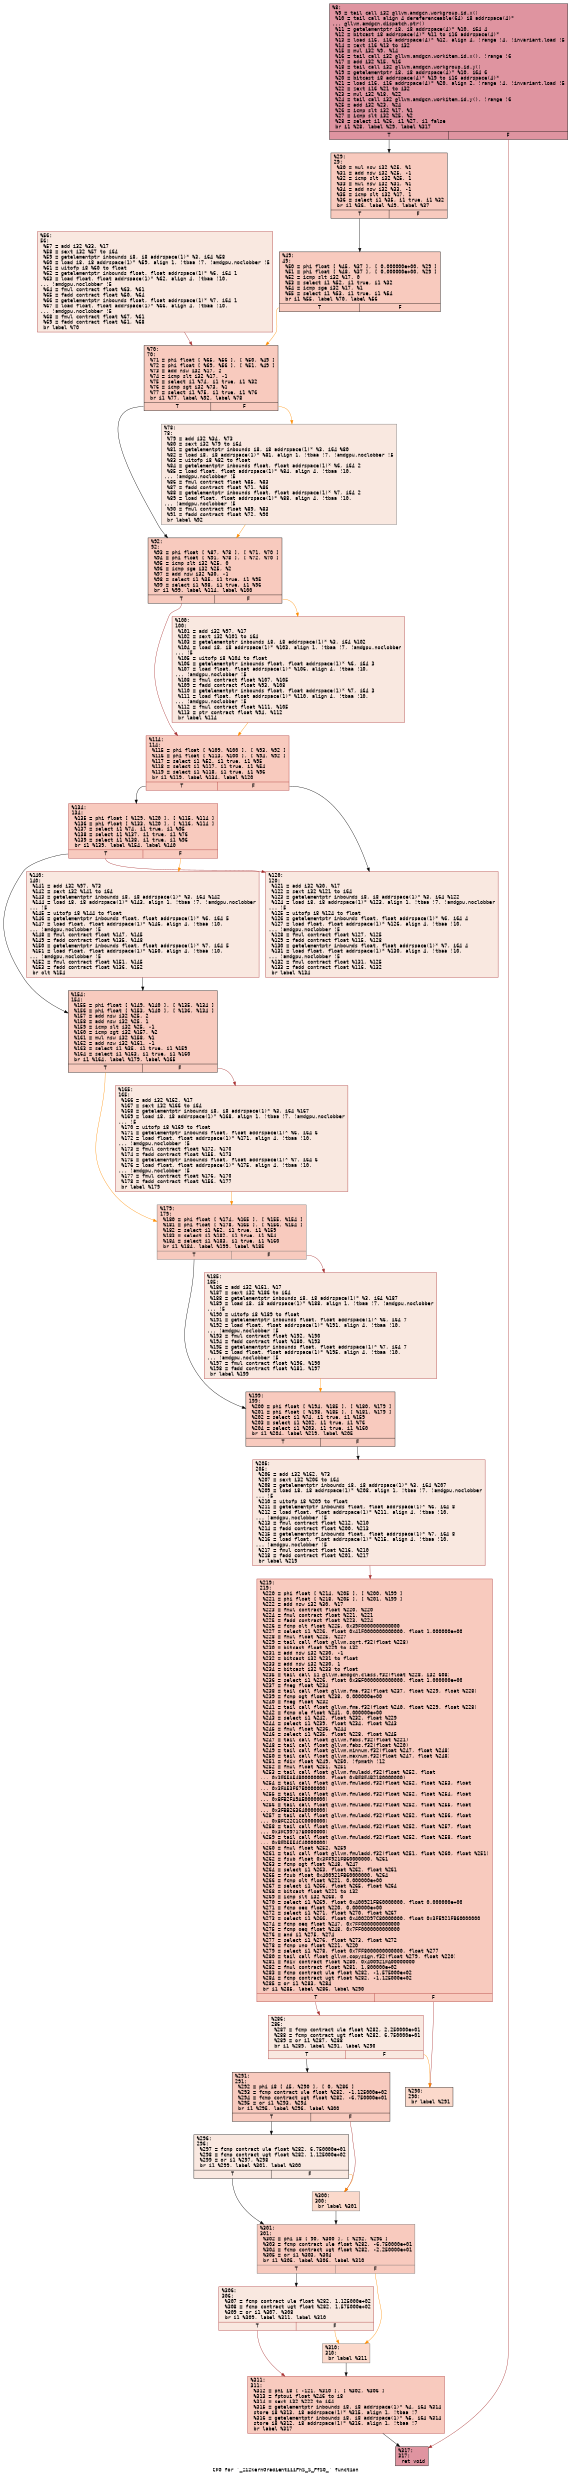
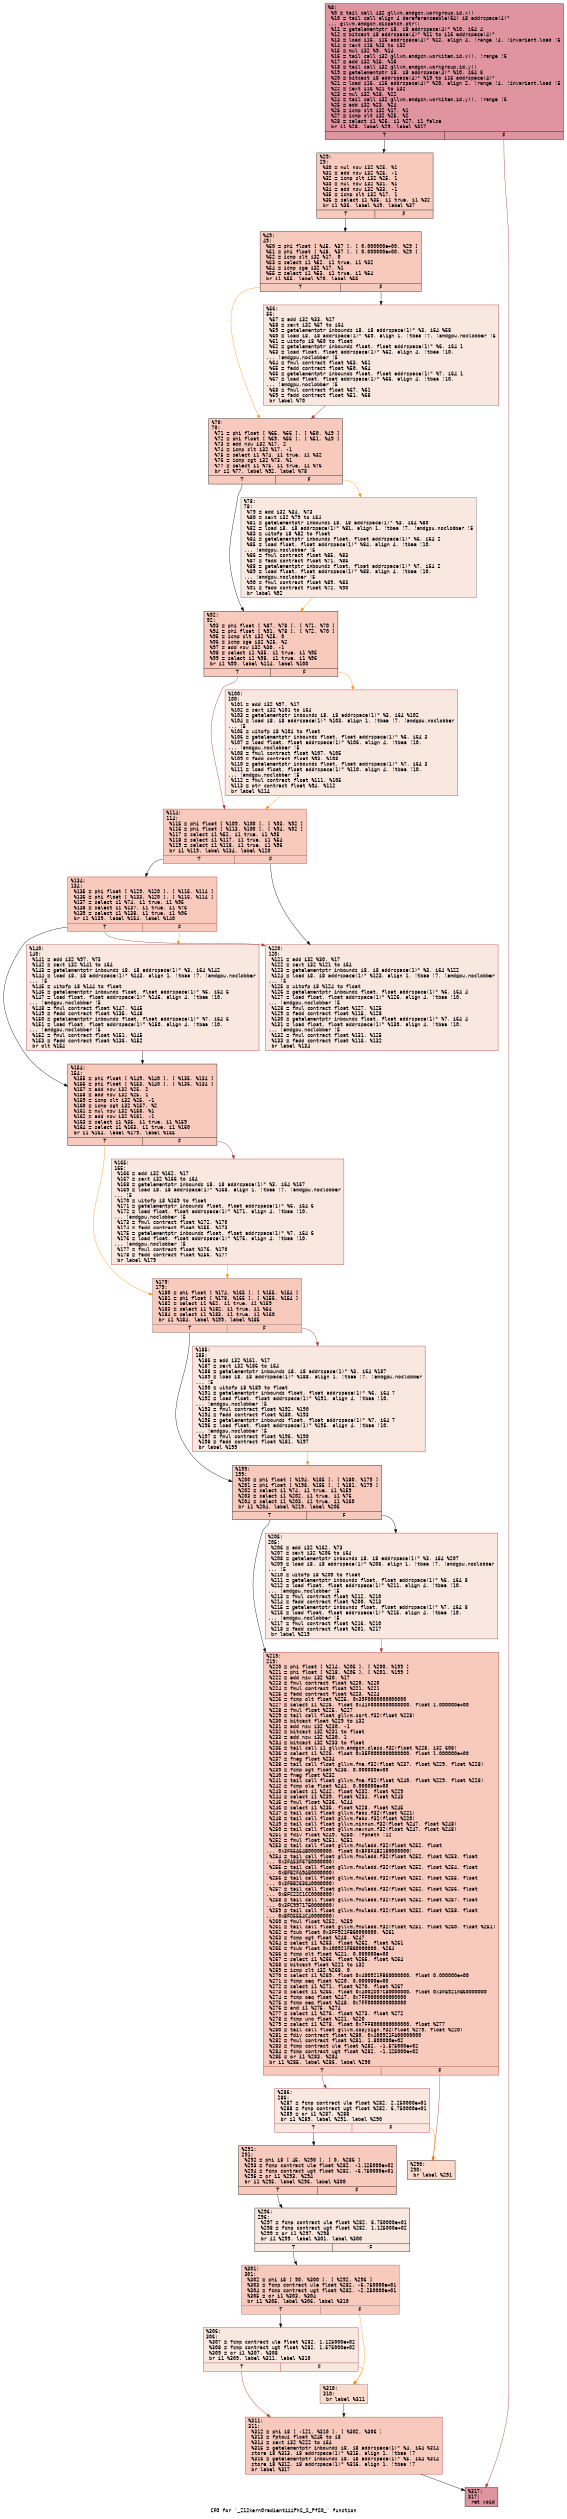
none -> (381, 297)
none -> (253, 1583)
(336, 2201) -> none
